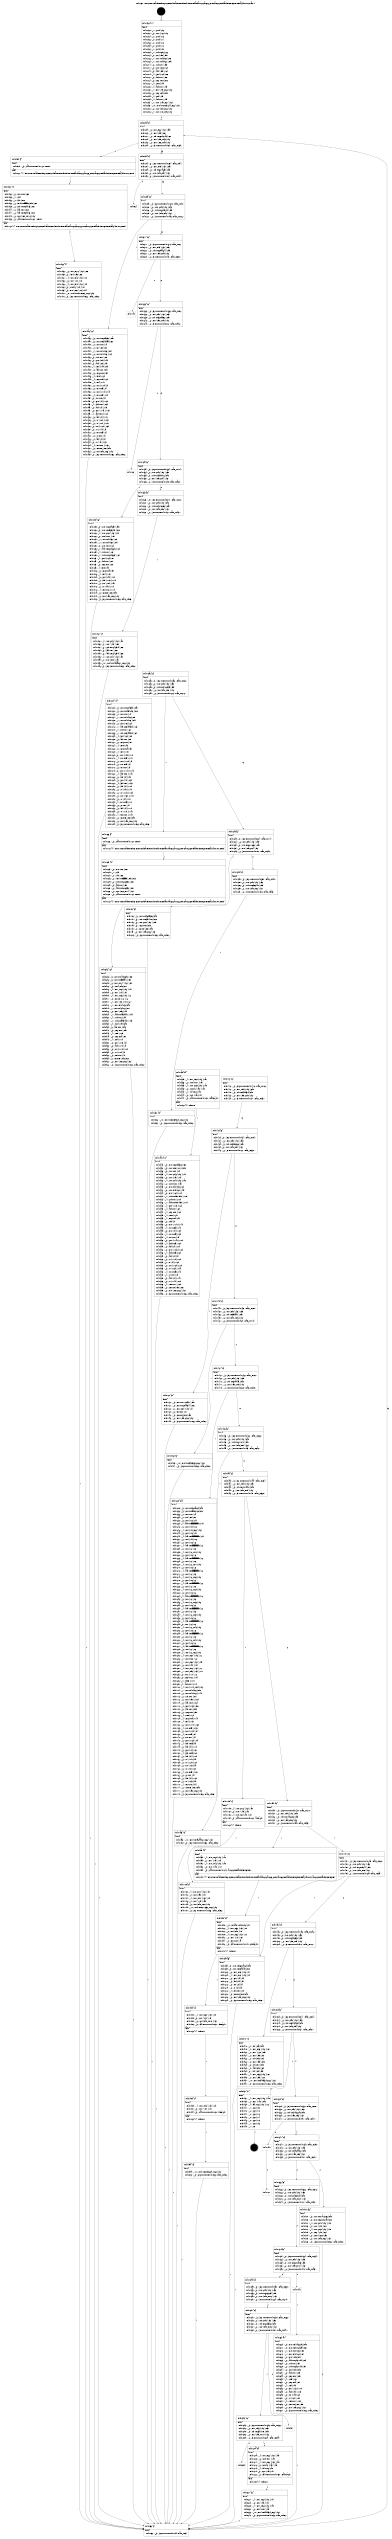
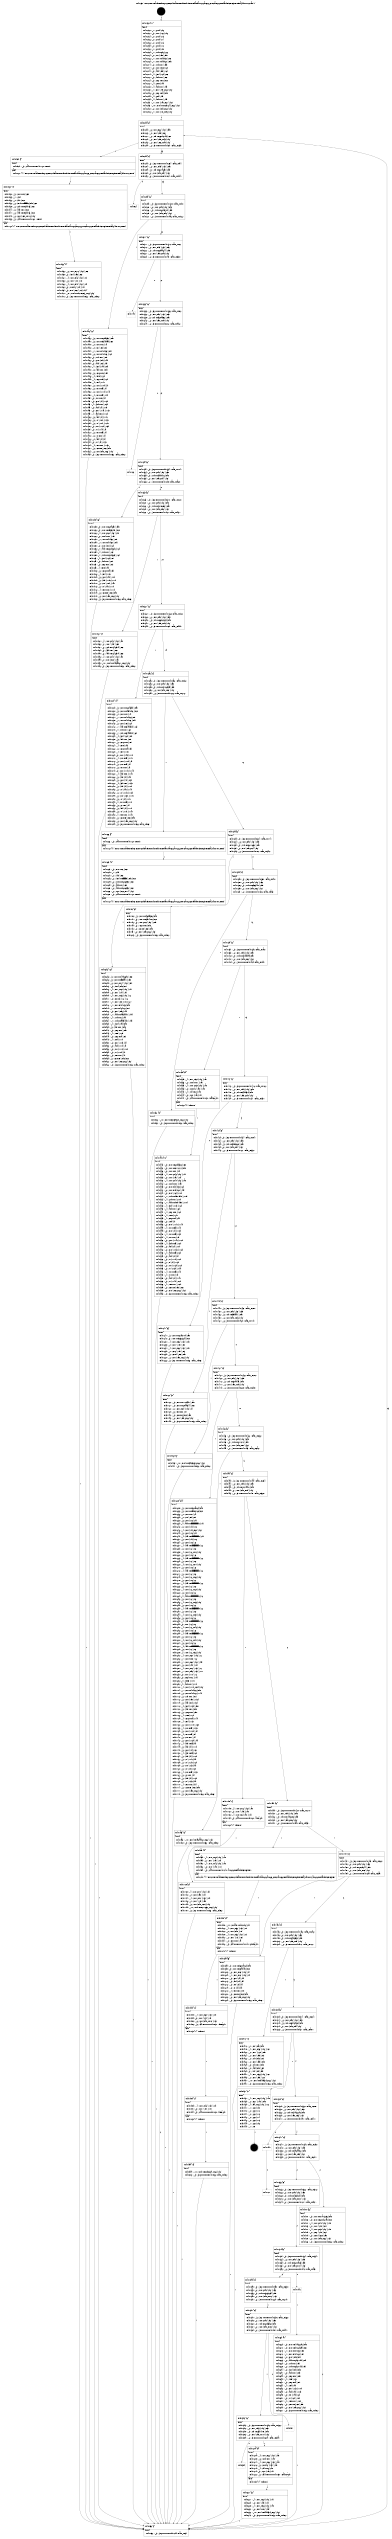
none -> (162, 617)
none -> (245, 953)
(242, 1118) -> (242, 1118)
none -> (180, 1345)
